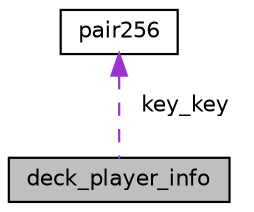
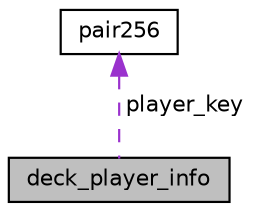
(182, 106) -> (182, 106)
